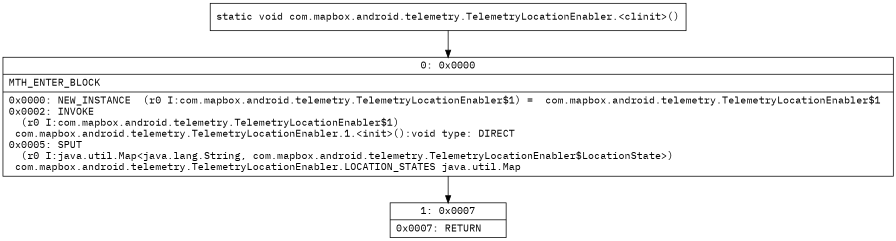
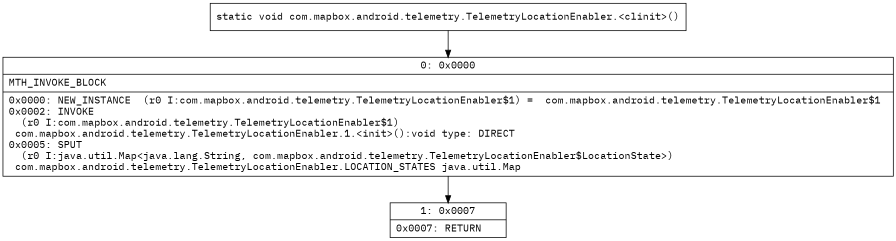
(55, 83) -> (58, 83)
